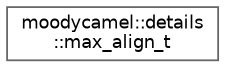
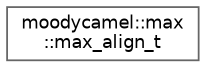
(113, 34) -> (103, 34)
